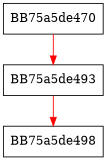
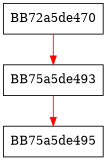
(53, 19) -> (53, 19)
(53, 142) -> (53, 142)
